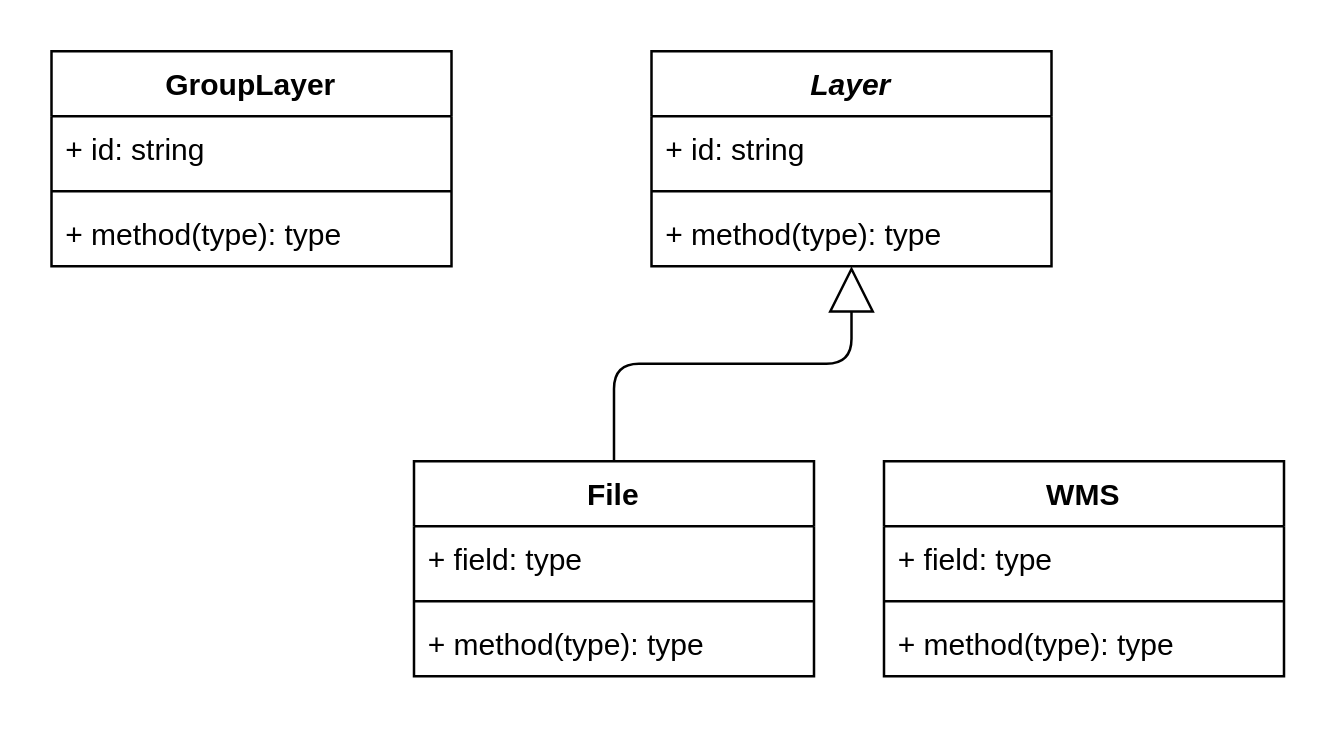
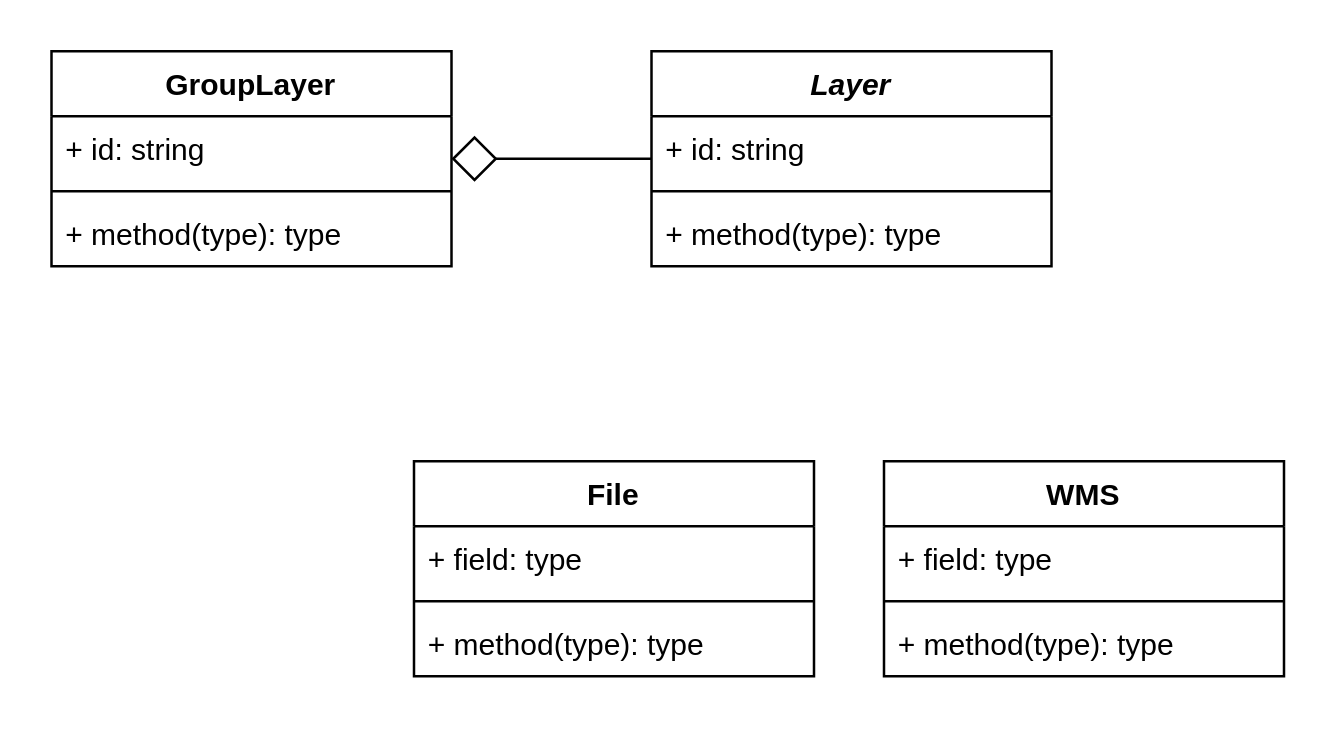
none -> (572, 159)
(710, 364) -> none
